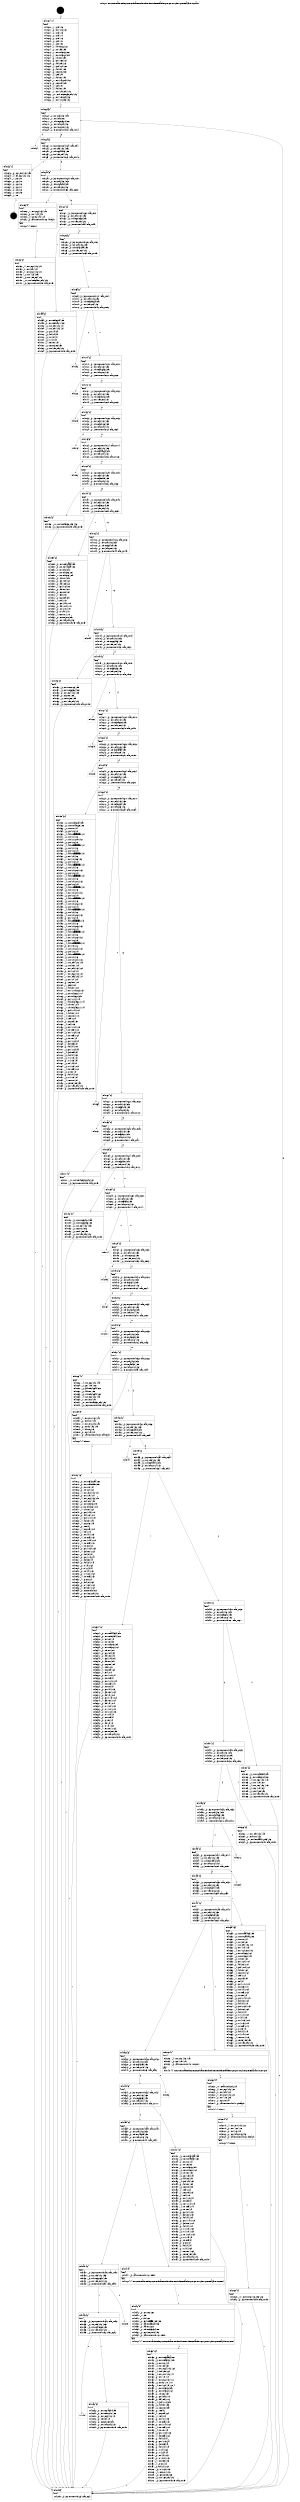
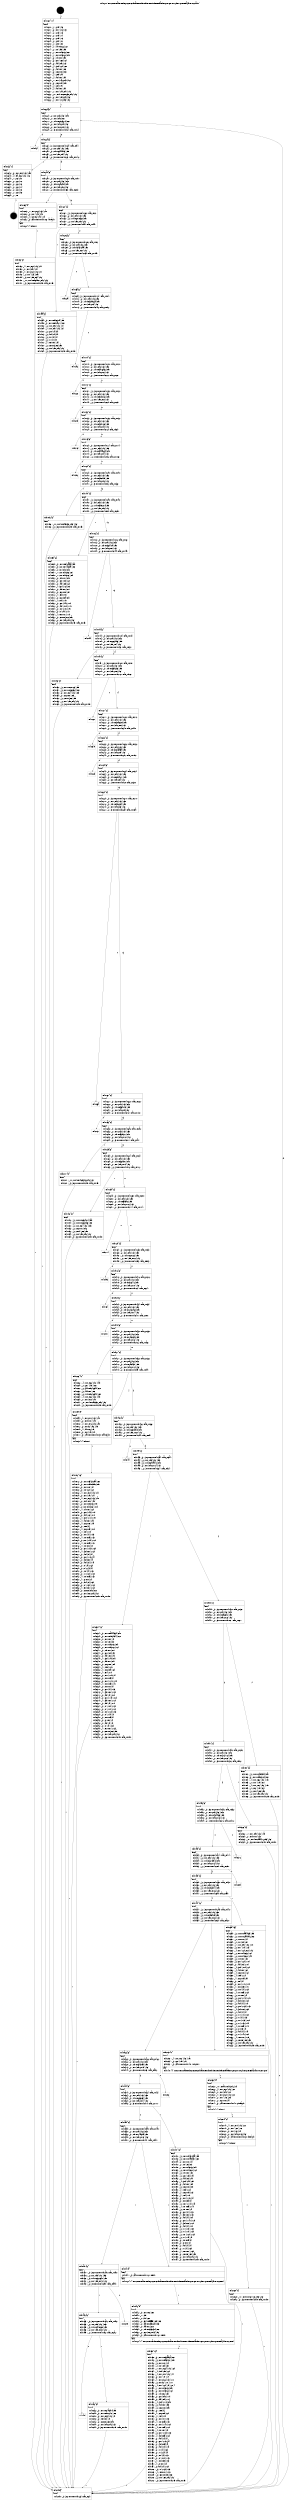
none -> (65, 299)
(96, 332) -> none
(75, 953) -> none
